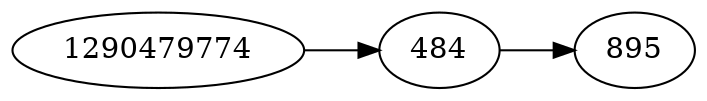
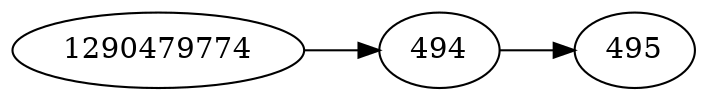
(439, 50) -> (439, 50)
(635, 50) -> (635, 50)
